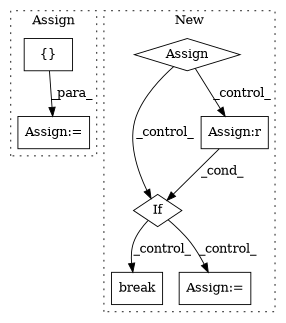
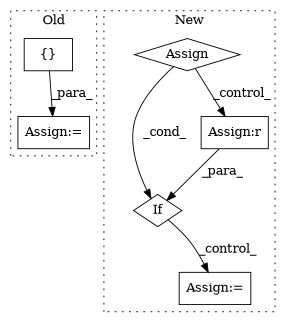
(54, 21) -> (54, 21)
(165, 133) -> (165, 133)
(222, 172) -> (222, 172)
(137, 288) -> none
